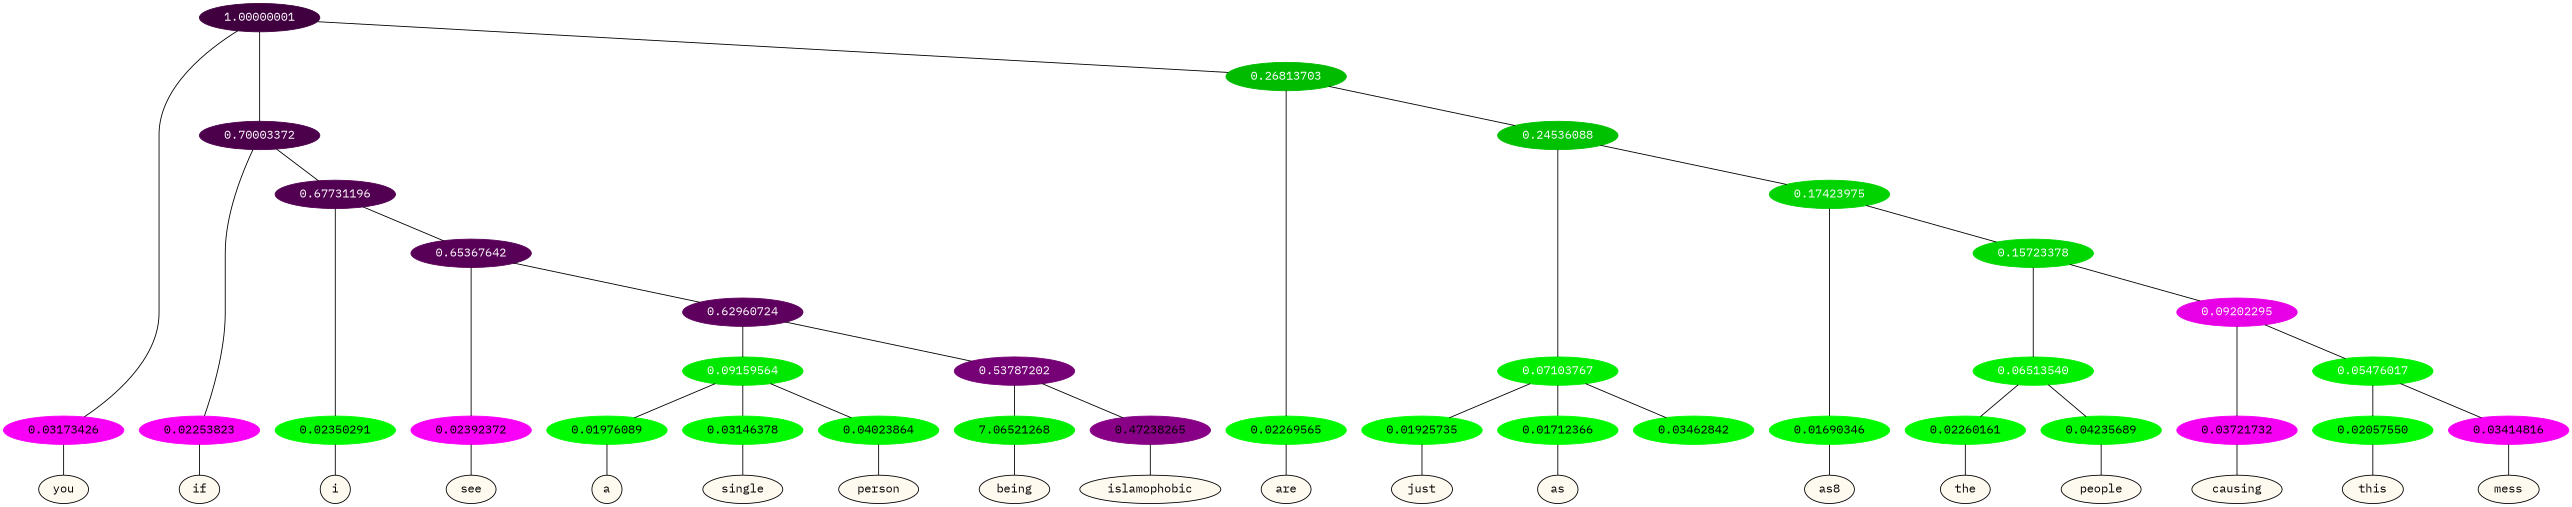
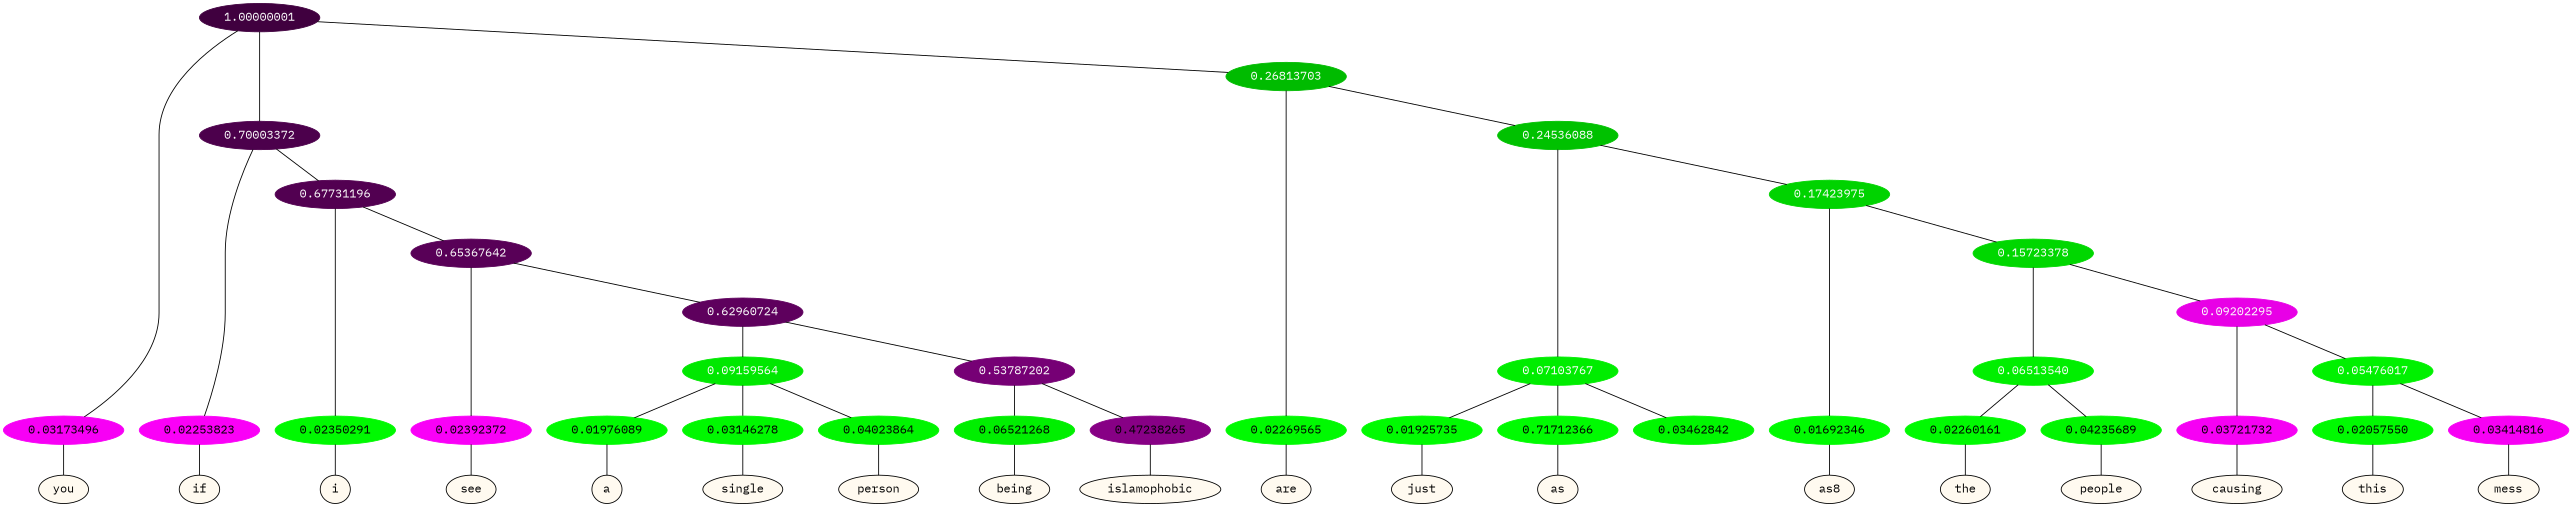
(64, 430) -> (64, 430)
(743, 430) -> (743, 430)
(1014, 430) -> (1014, 430)
(1558, 430) -> (1558, 430)
(1829, 430) -> (1829, 430)
